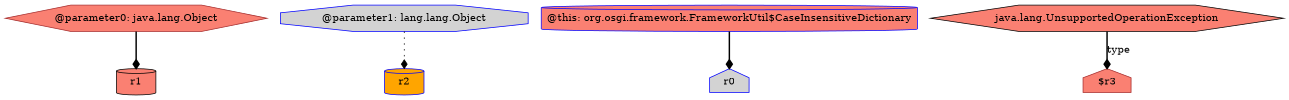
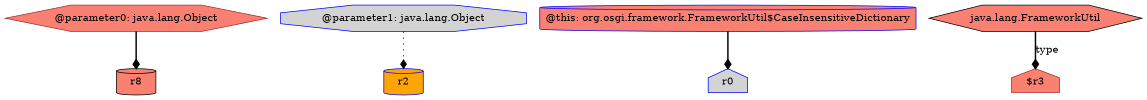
(404, 18) -> (404, 18)
(1107, 18) -> (1035, 18)
(136, 82) -> (136, 82)
